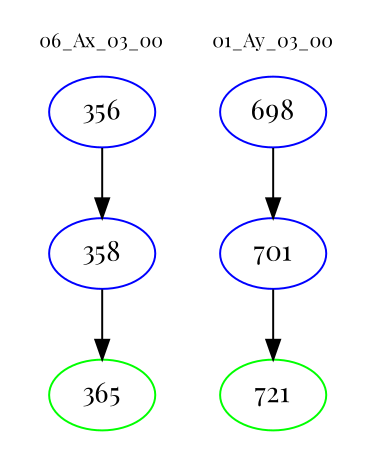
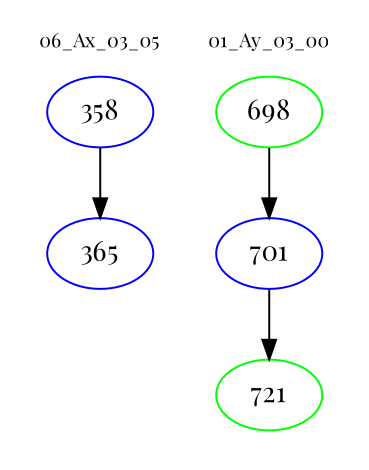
(102, 42) -> (100, 42)
(102, 112) -> none
(273, 112) -> (269, 112)
(102, 395) -> (100, 254)
